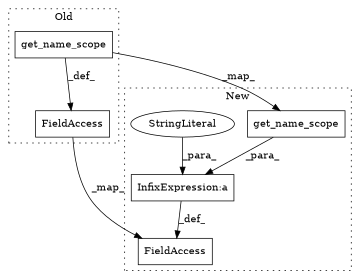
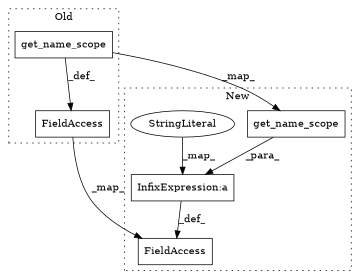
(199, 156) -> (199, 156)
